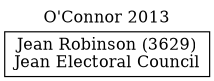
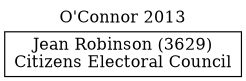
(107, 54) -> (123, 54)
